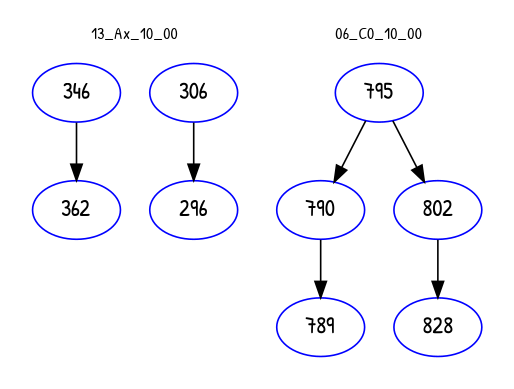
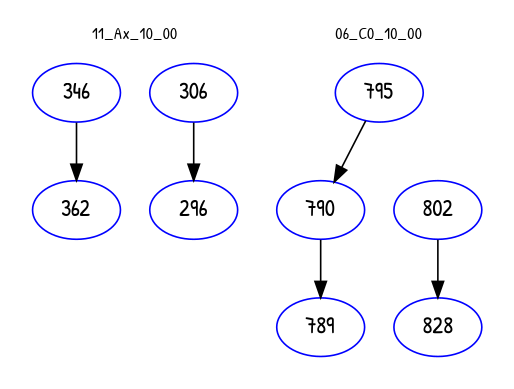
(135, 35) -> (135, 35)
(405, 144) -> none
